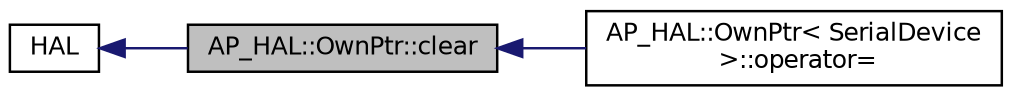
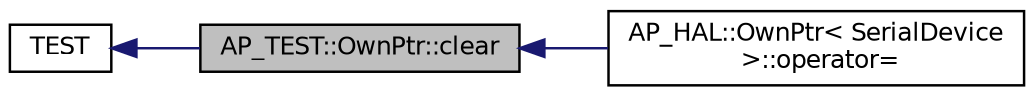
(54, 48) -> (61, 48)
(343, 48) -> (360, 48)
